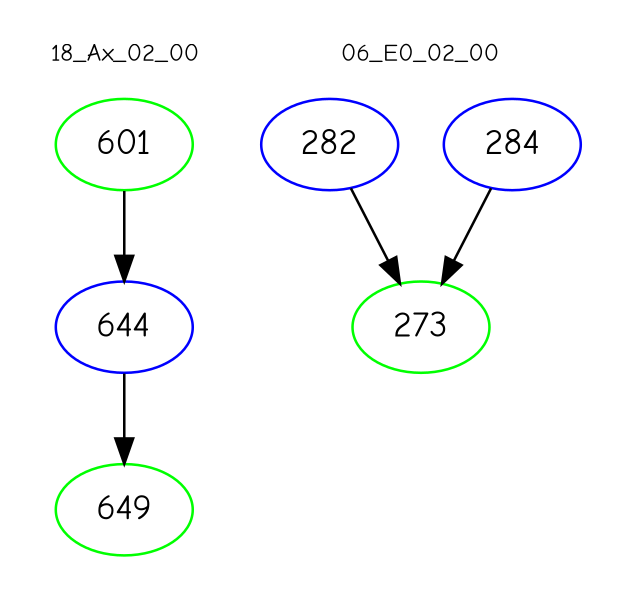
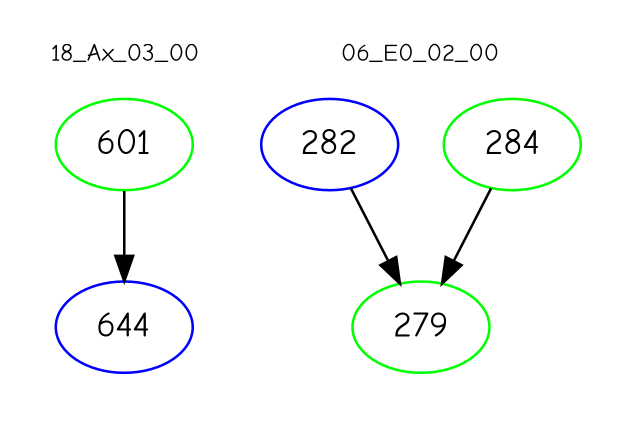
(126, 55) -> (126, 55)
(512, 145) -> (512, 145)
(421, 327) -> (421, 327)
(124, 510) -> none
